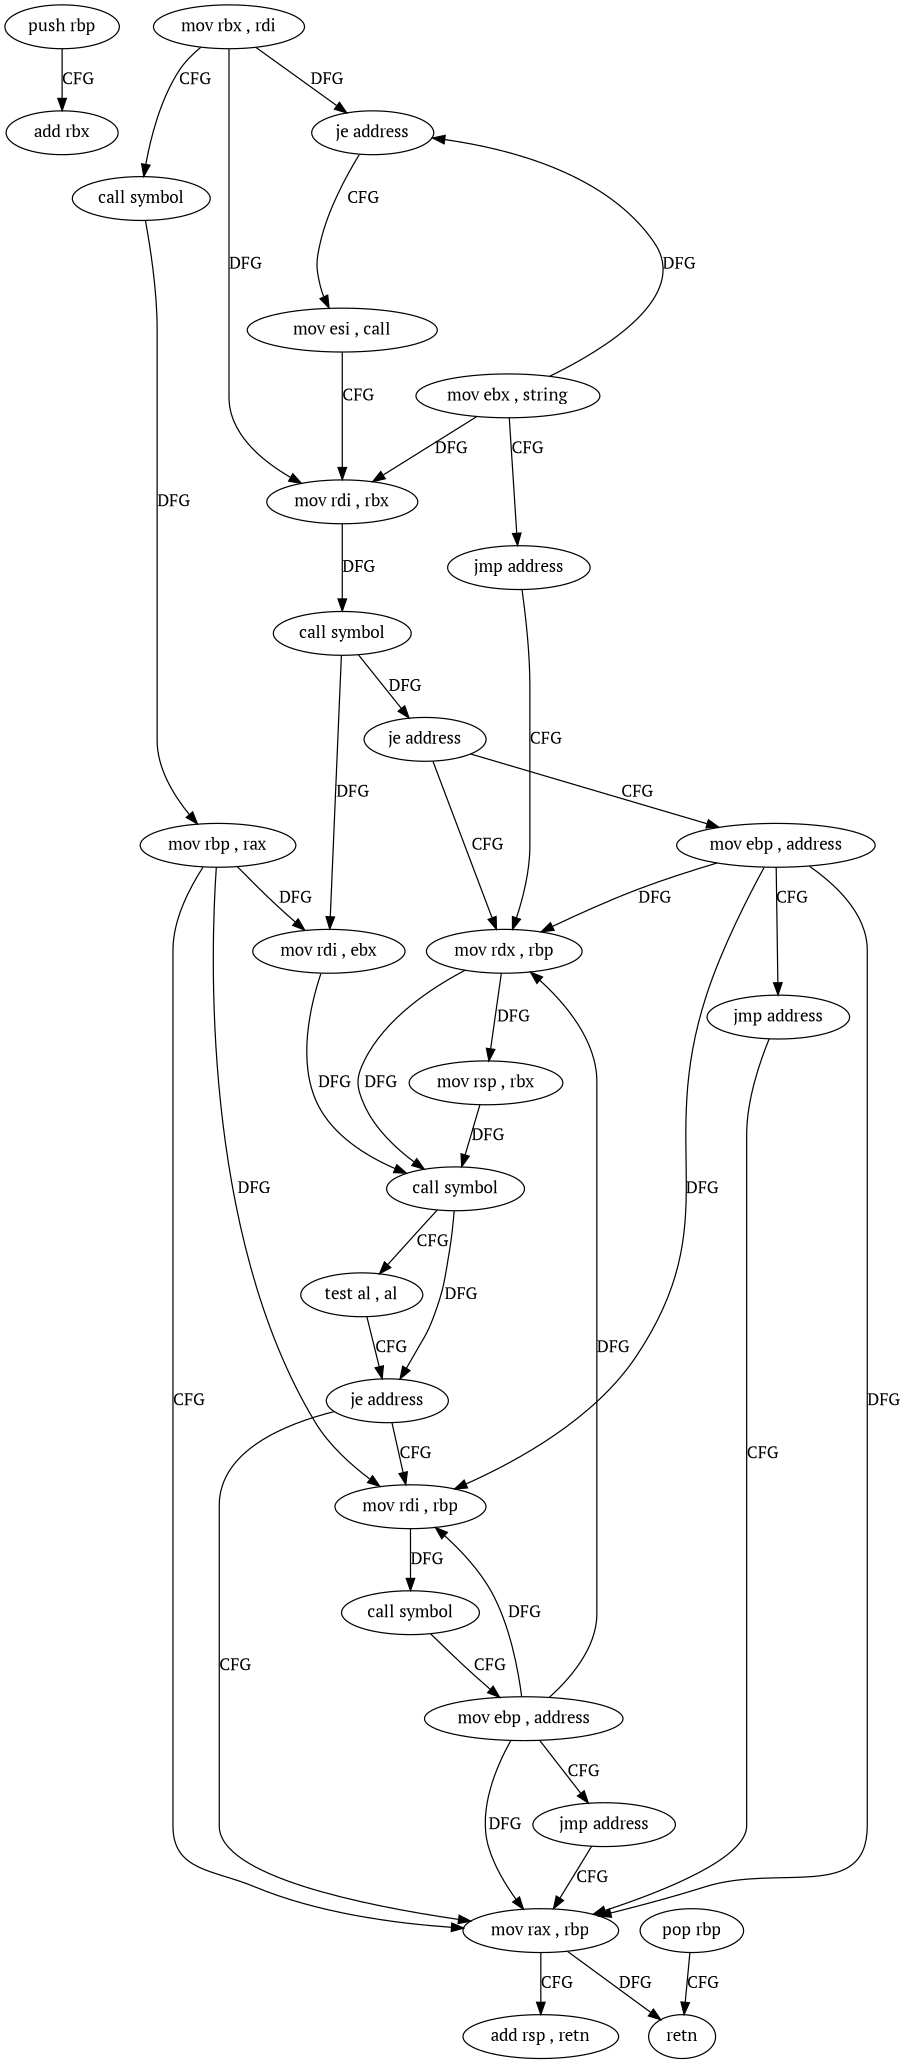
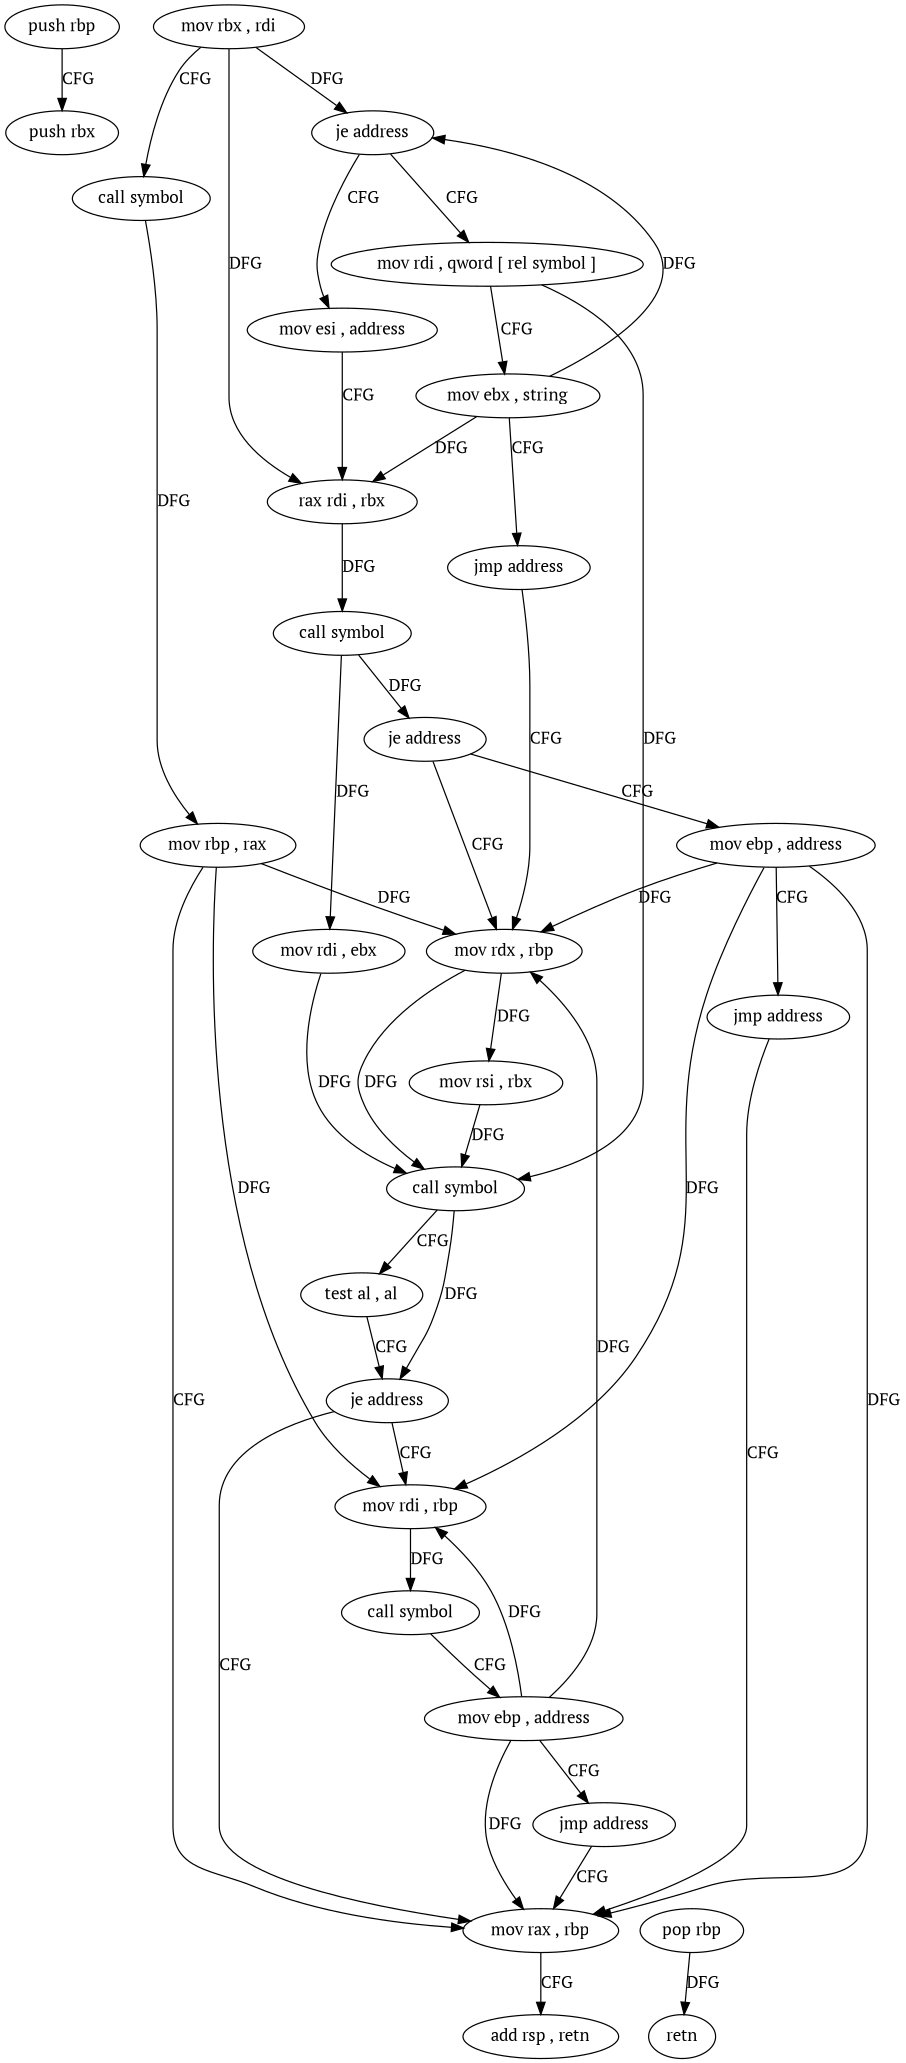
(62, 133) -> (62, 133)
none -> (487, 264)
(342, 330) -> (342, 330)
(342, 502) -> (342, 502)
(266, 895) -> (352, 898)
(486, 1083) -> (486, 1083)
(609, 1982) -> none
(703, 1984) -> (703, 1984)
